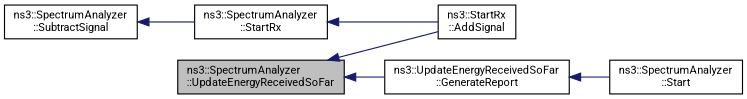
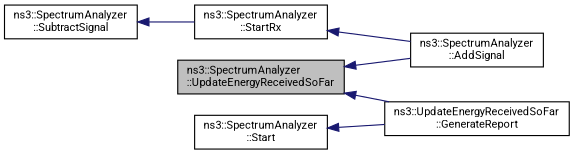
(477, 22) -> (477, 50)
(595, 77) -> (362, 126)
